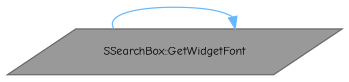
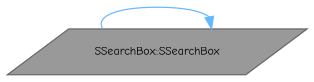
(175, 52) -> (157, 52)
